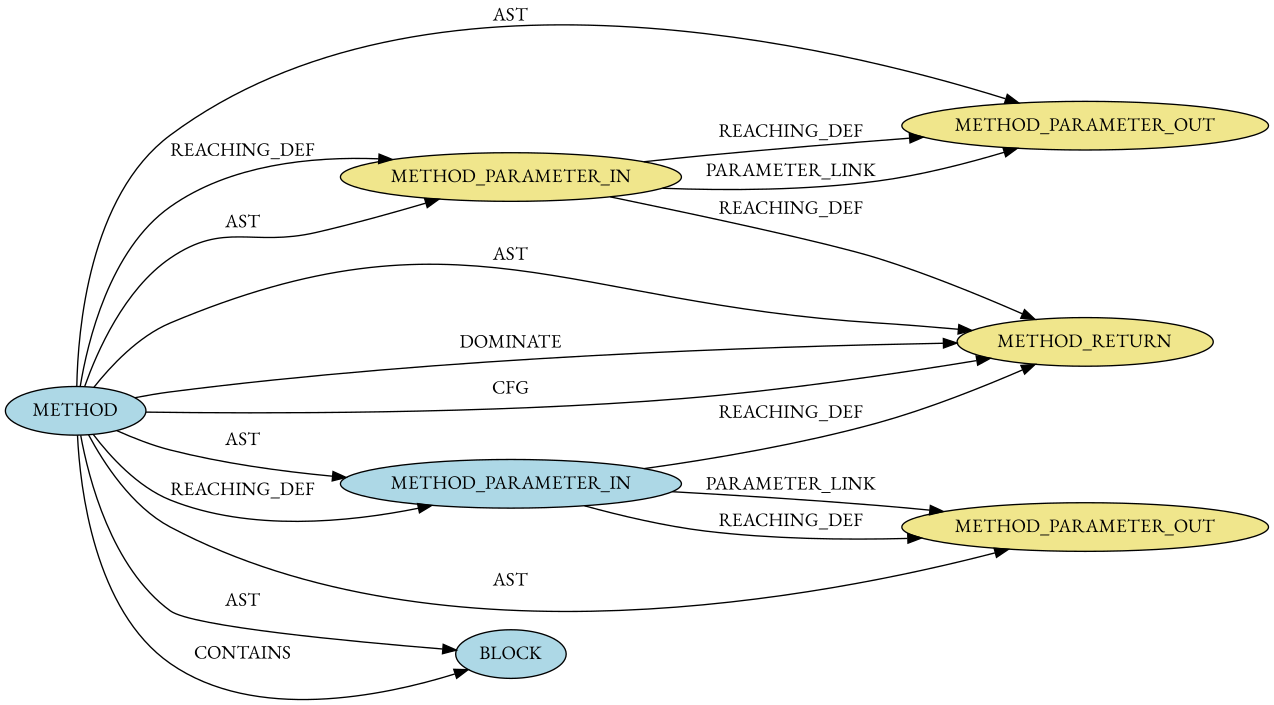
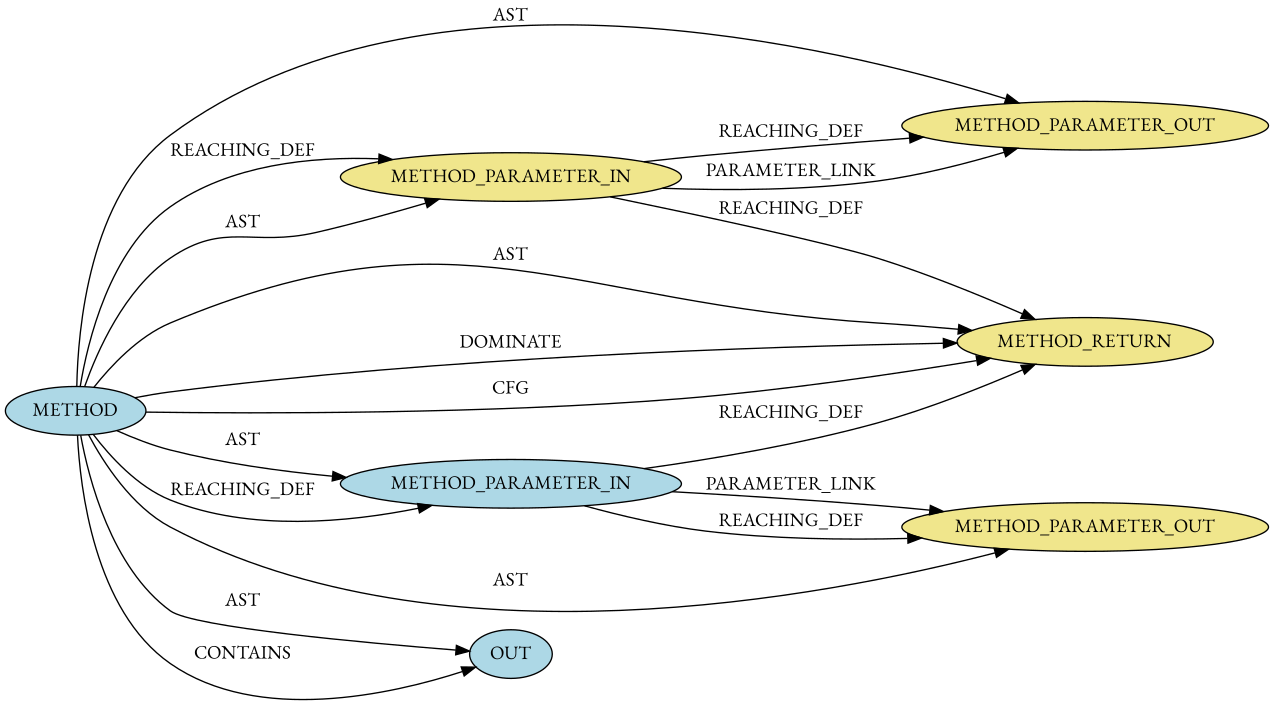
(511, 654) -> (511, 654)
